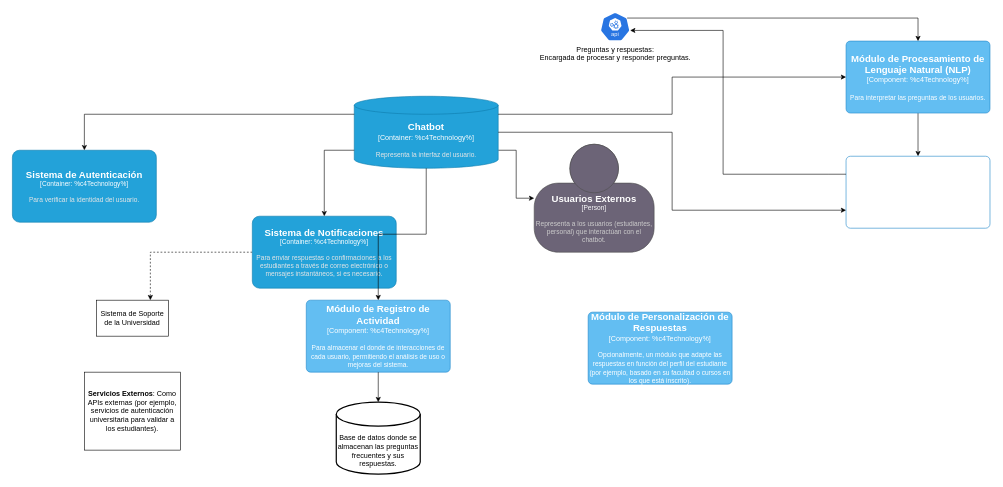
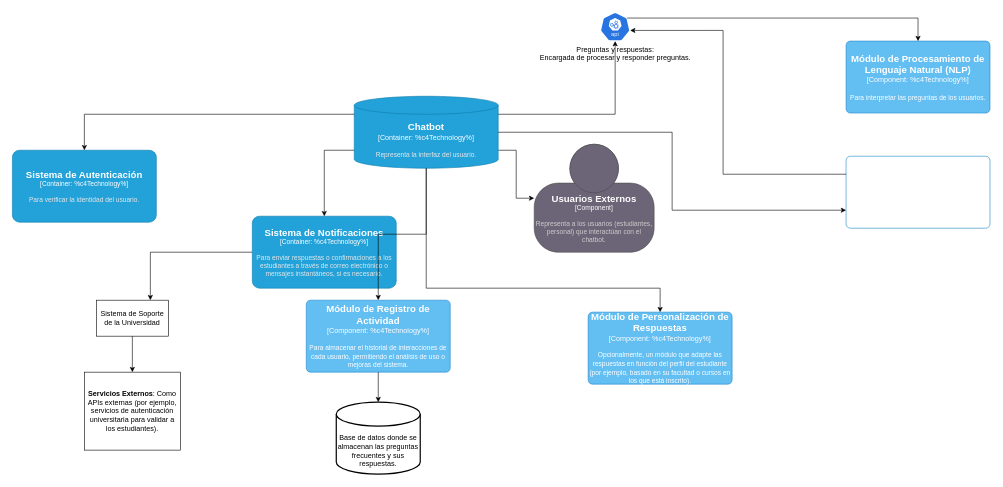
(672, 77) -> (615, 46)
(918, 150) -> none
(594, 218) -> (594, 218)
(179, 252) -> (179, 252)
none -> (426, 287)
(378, 336) -> (378, 336)
none -> (132, 352)
